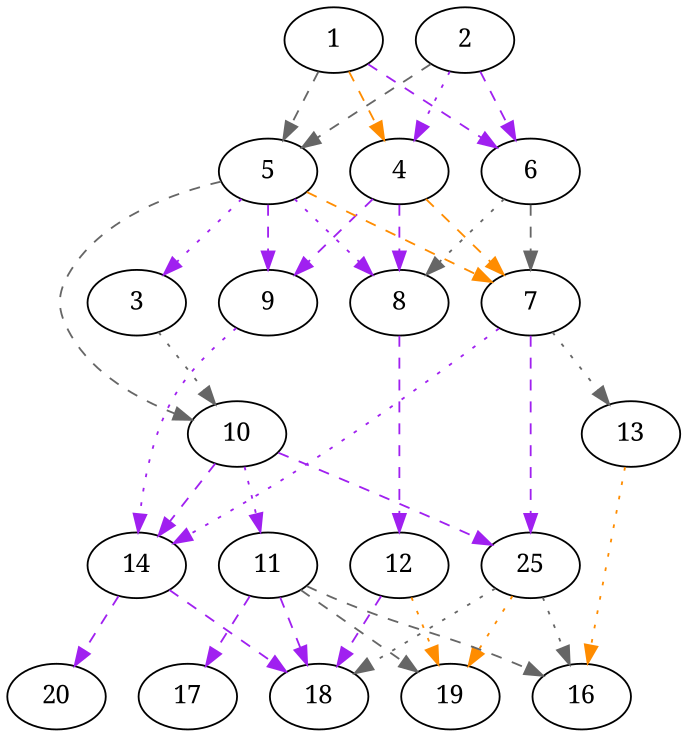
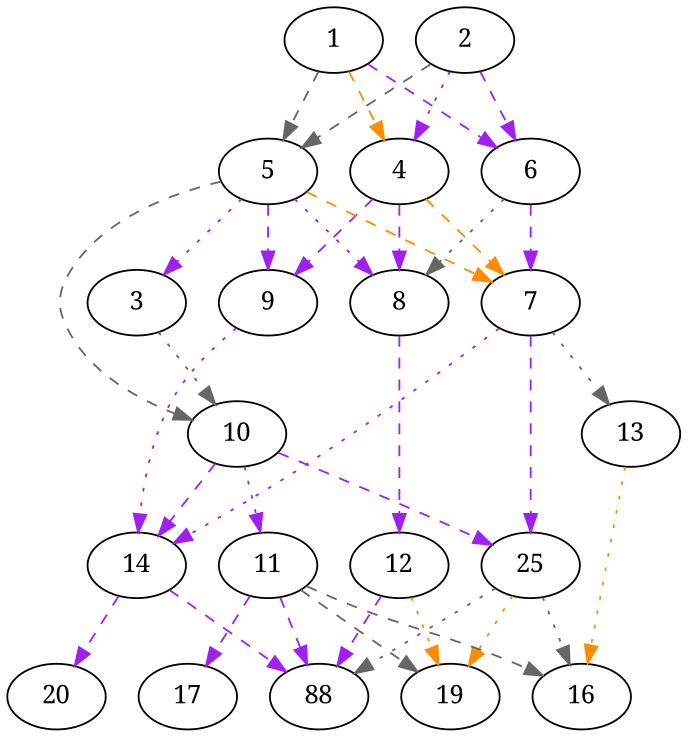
(531, 228) -> (531, 228)
(319, 697) -> (319, 697)
